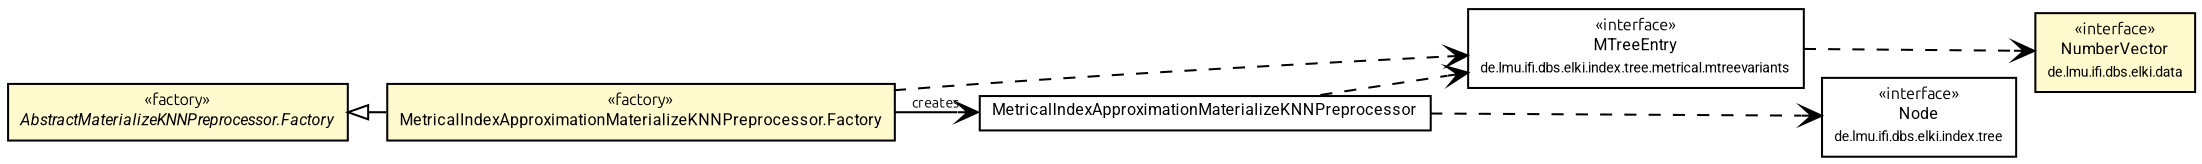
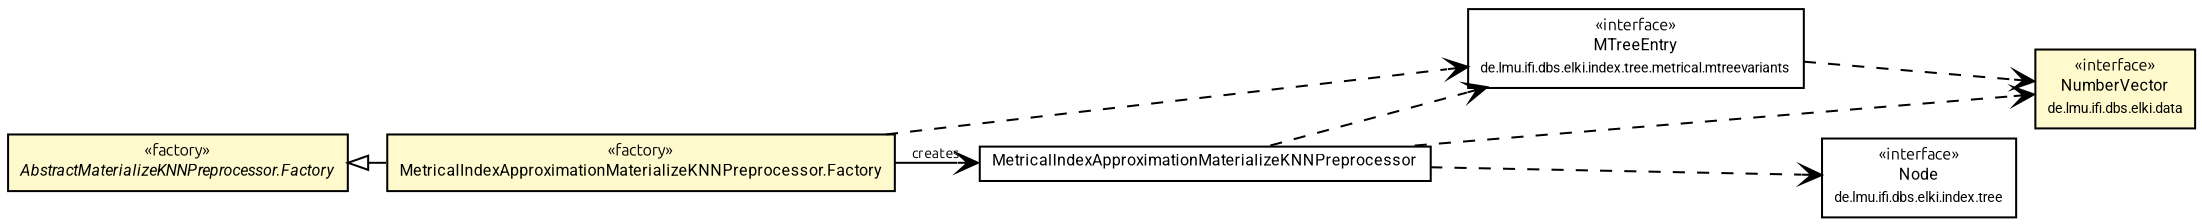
none -> (1714, 121)
